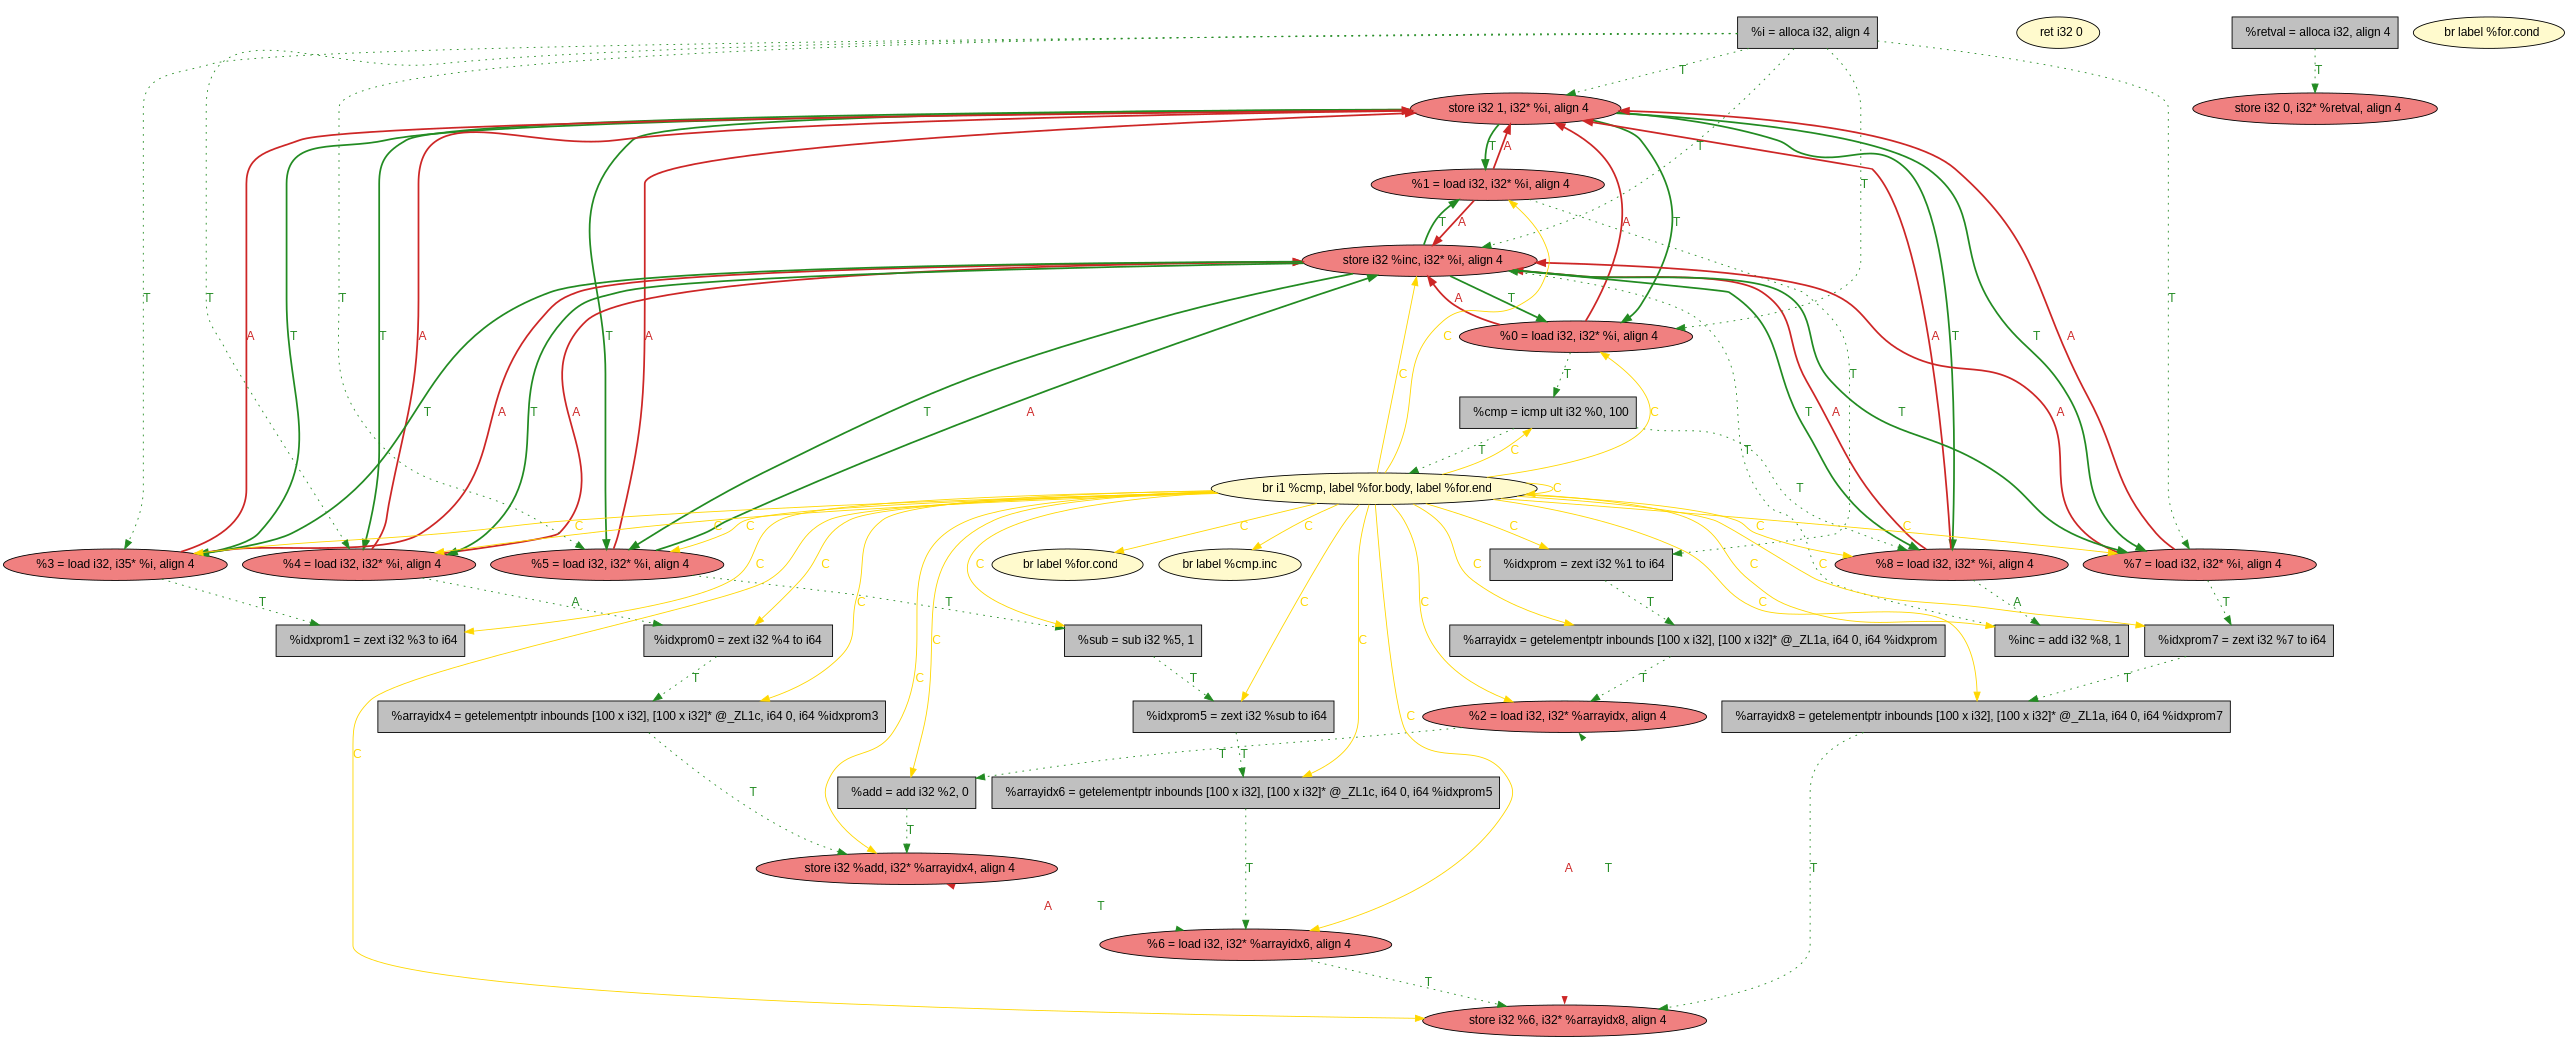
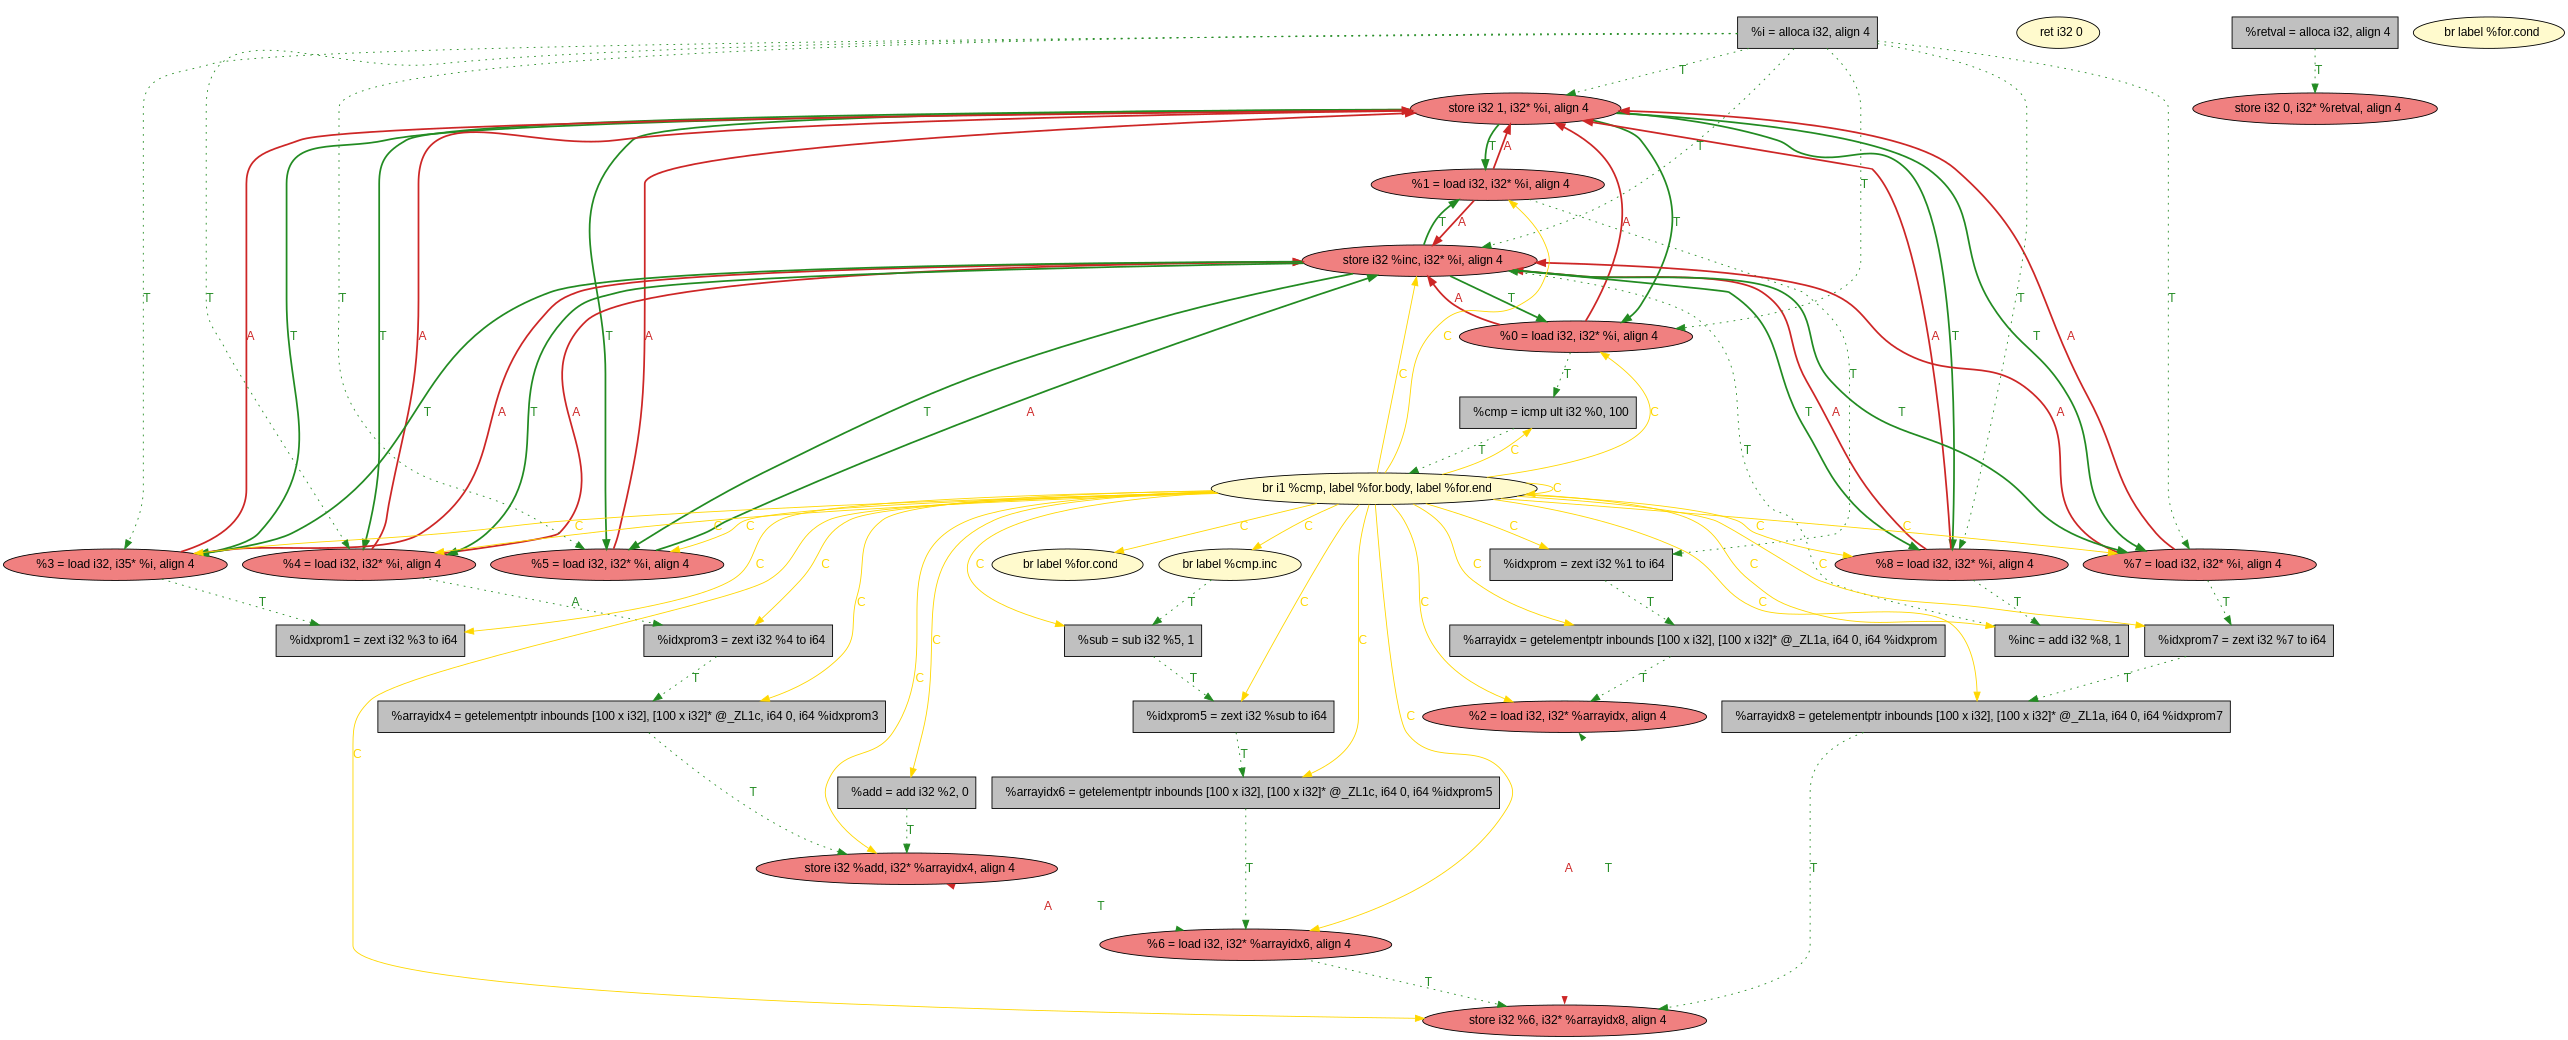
(1771, 475) -> (2025, 243)
(875, 597) -> (1186, 600)
(2018, 603) -> (2018, 603)
(738, 641) -> (738, 641)
(1223, 748) -> none
